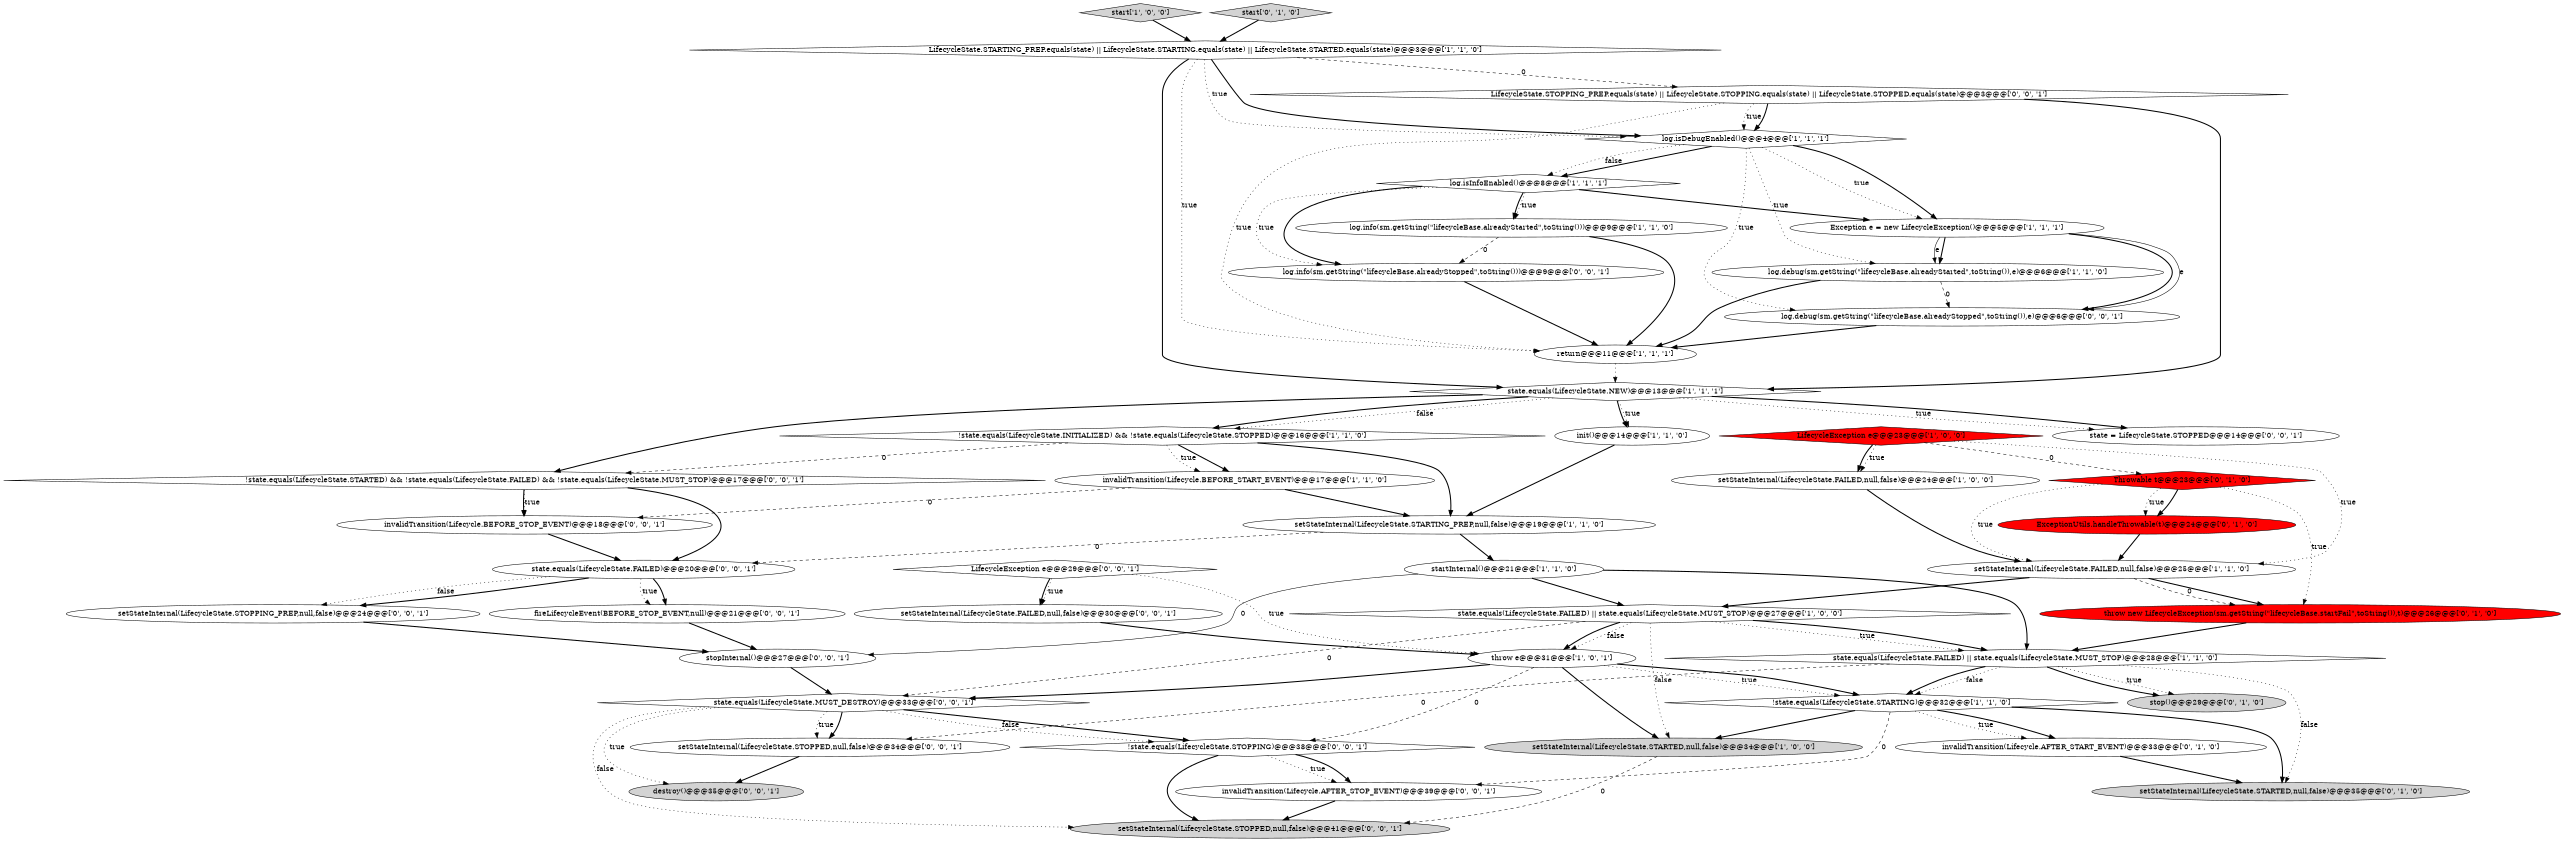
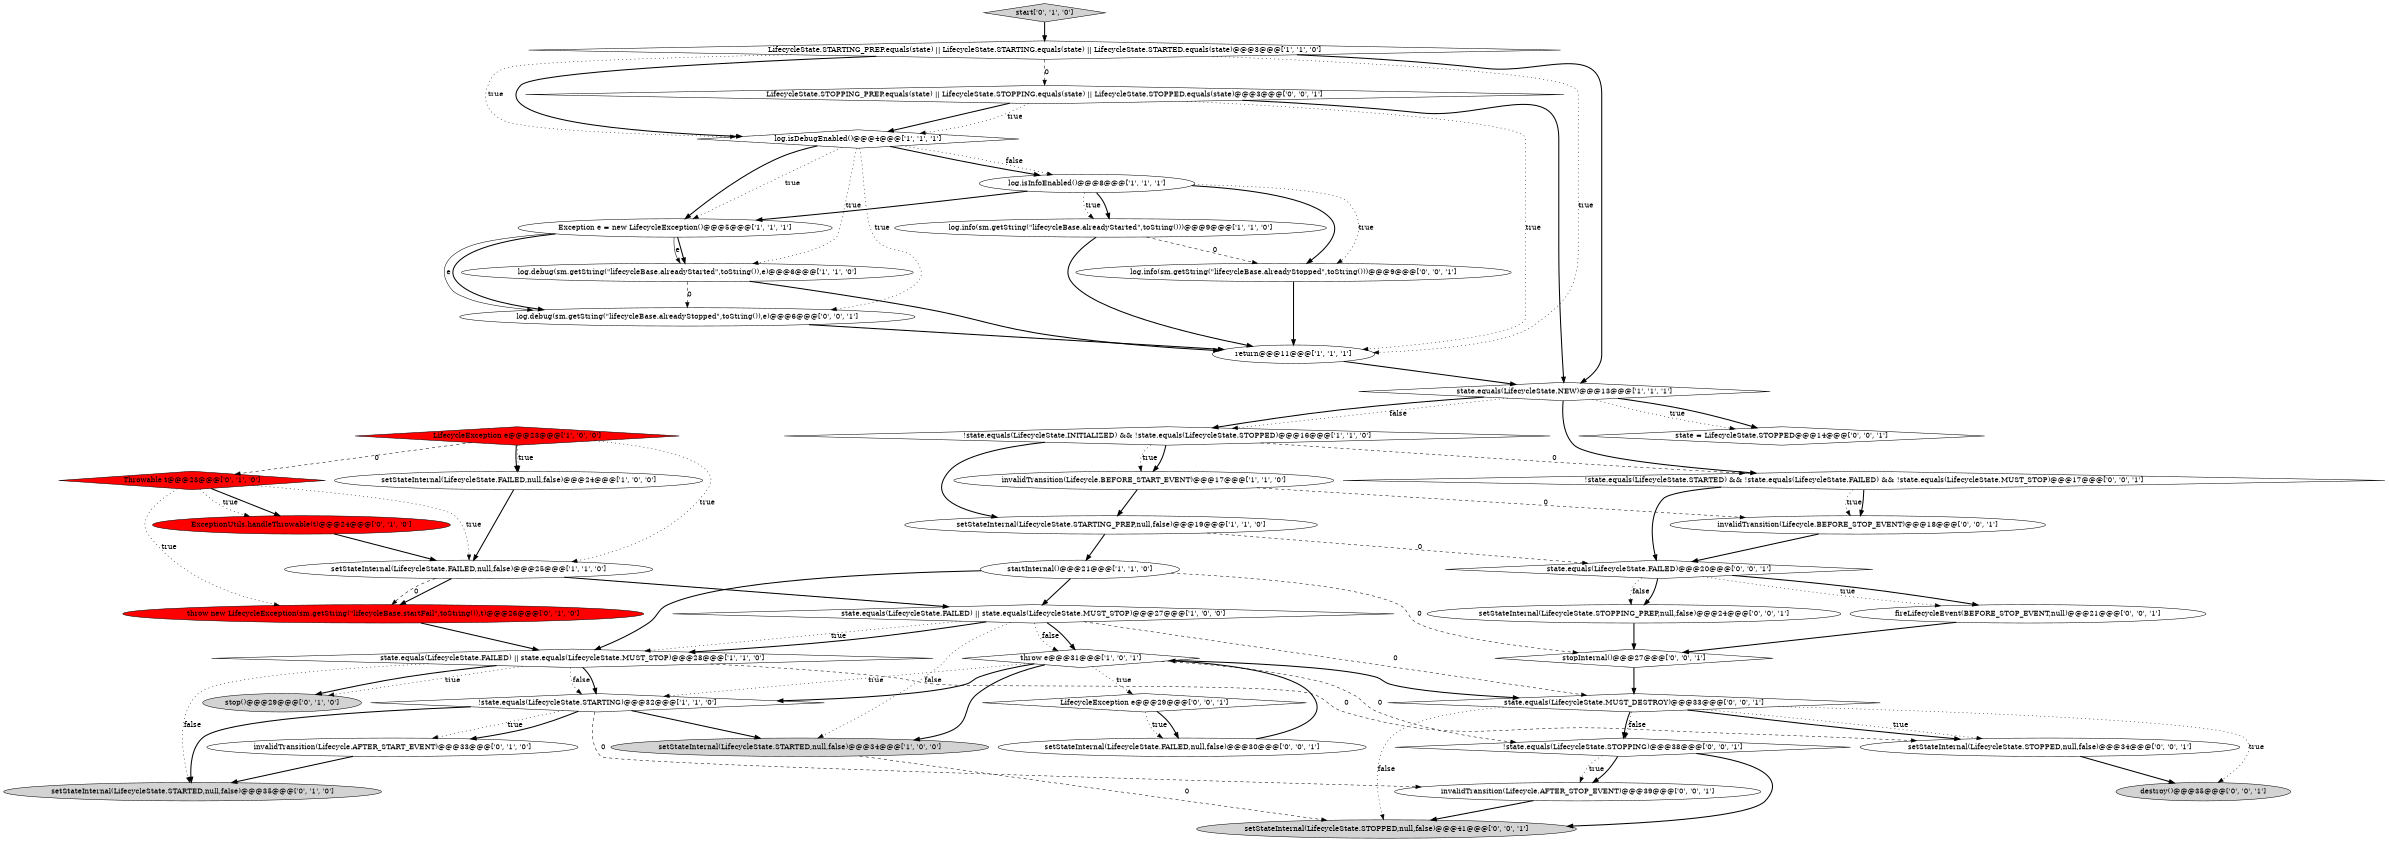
(1140, 13) -> none
(1528, 183) -> (1087, 183)
(1615, 370) -> (1427, 373)
(1632, 436) -> none
(2196, 436) -> (1782, 436)
(644, 569) -> (1659, 569)
(1297, 632) -> (1110, 679)
(1153, 637) -> (1377, 597)
(778, 658) -> (1634, 658)
(1552, 658) -> (1081, 658)
